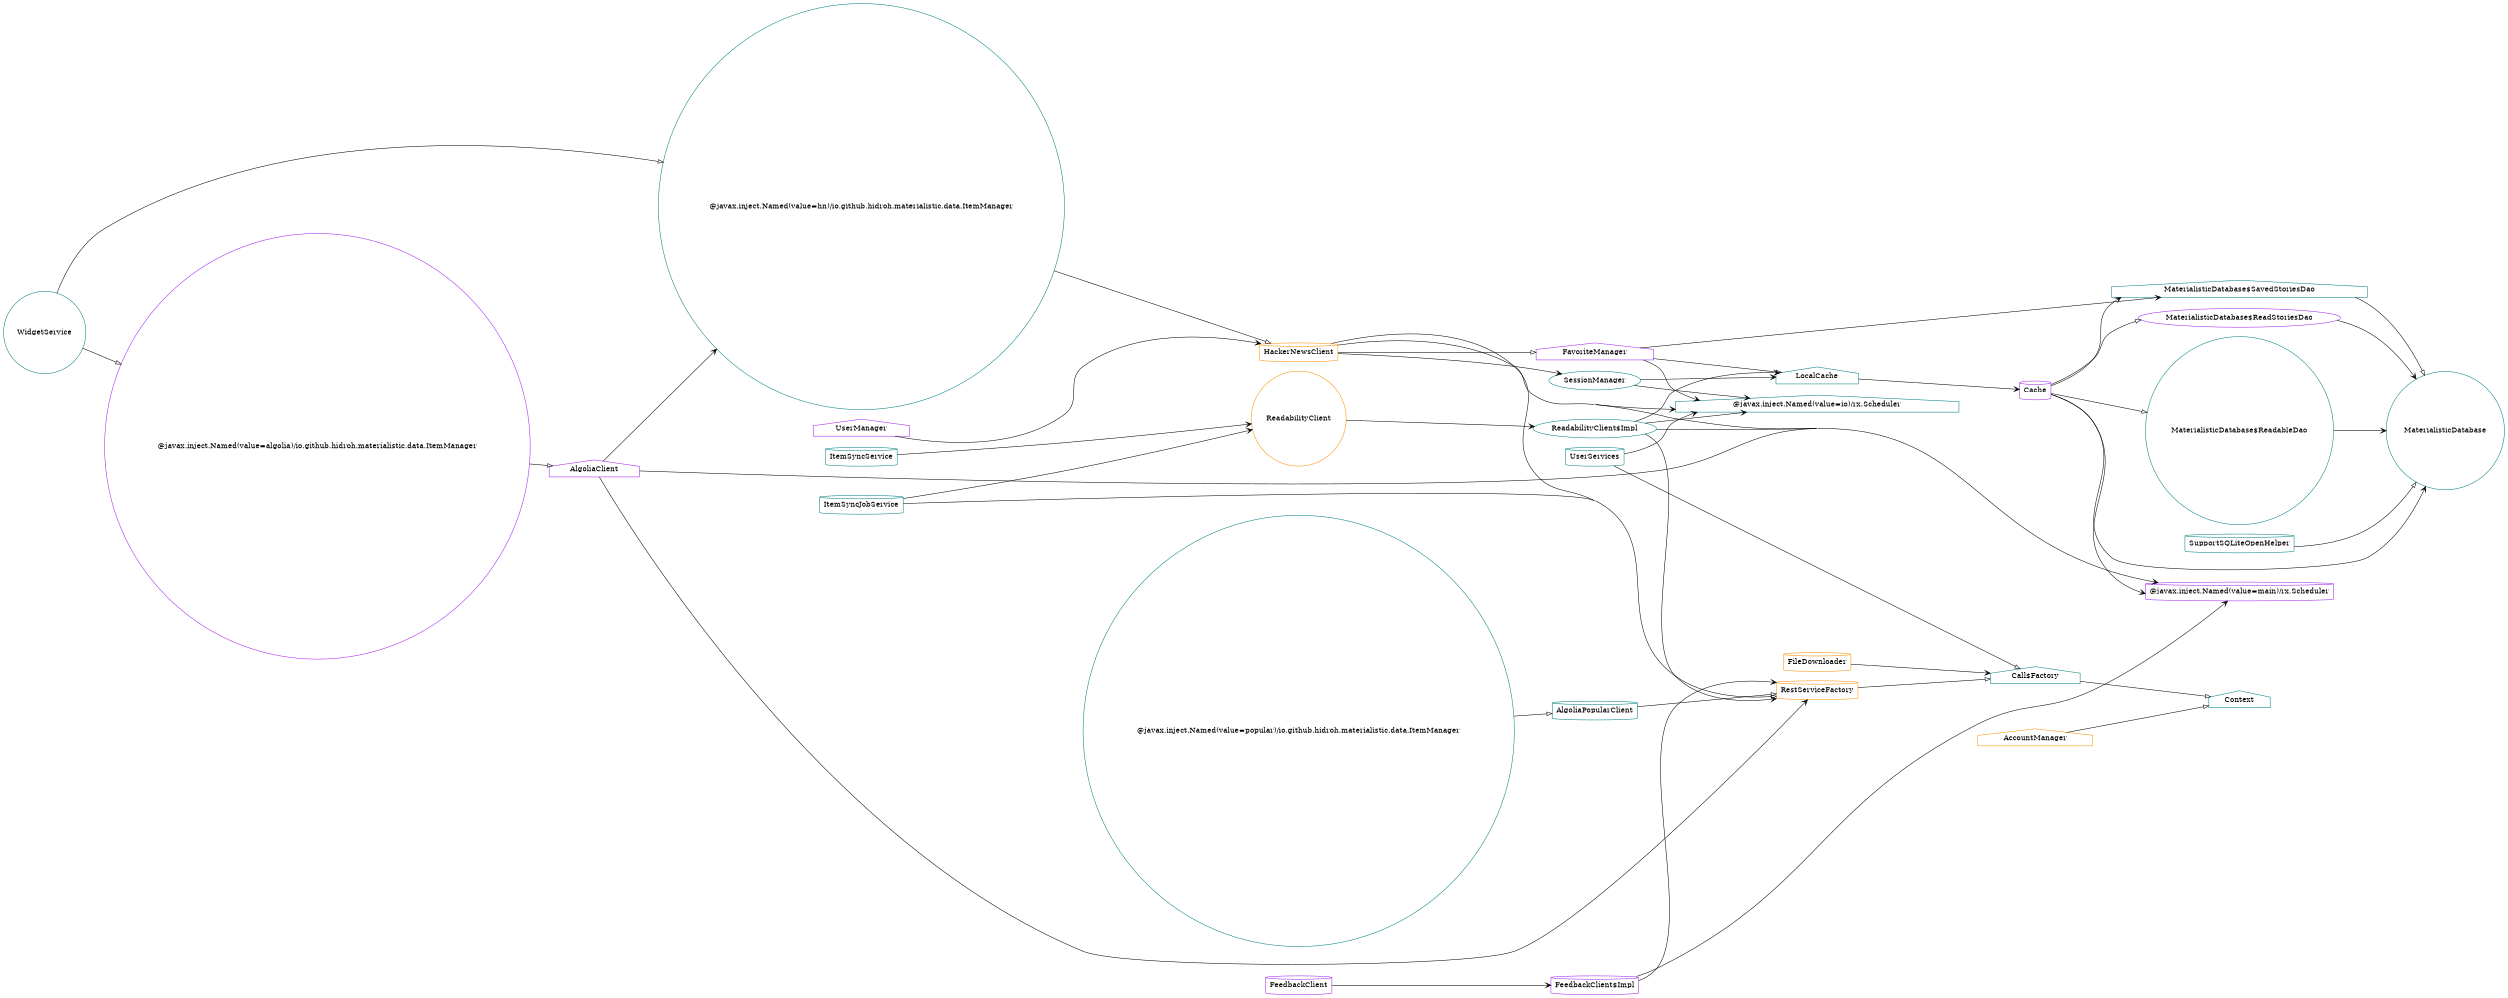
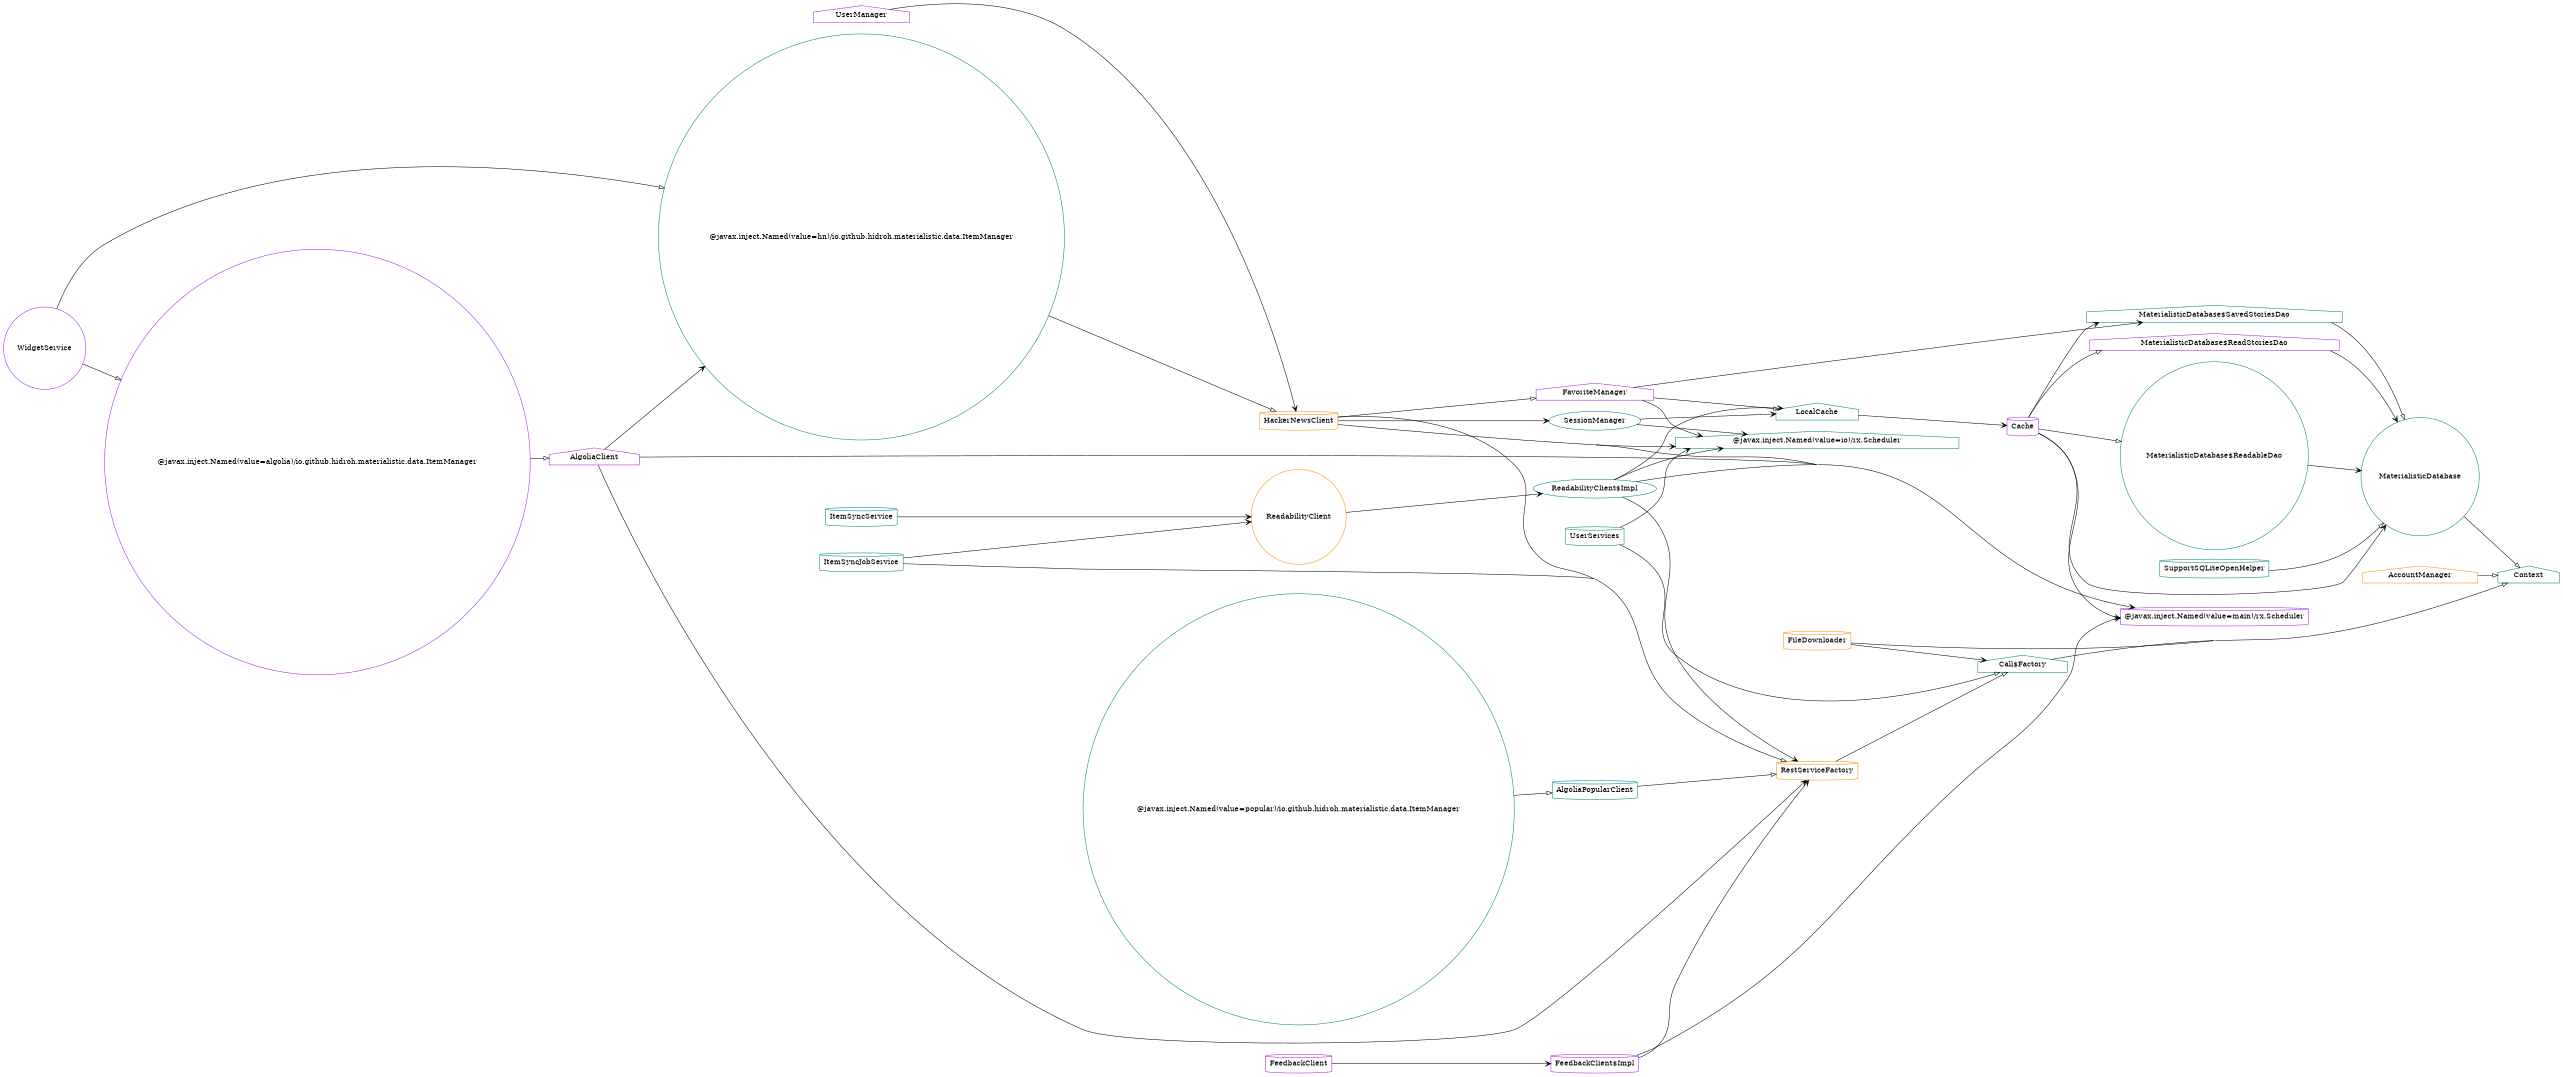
(2239, 318) -> (2214, 343)
(45, 332) -> (45, 348)
none -> (2490, 540)
none -> (2032, 649)
